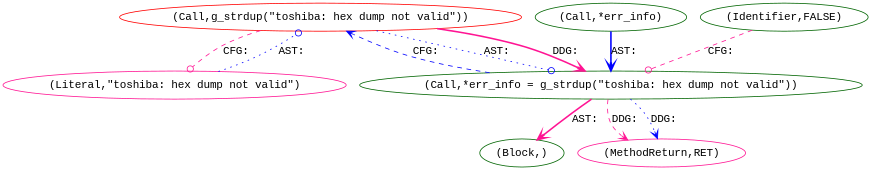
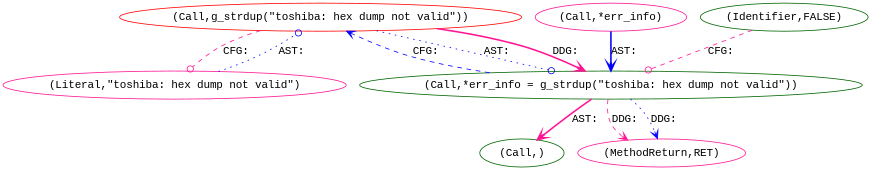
(611, 17) -> (611, 17)
(522, 153) -> (522, 153)
